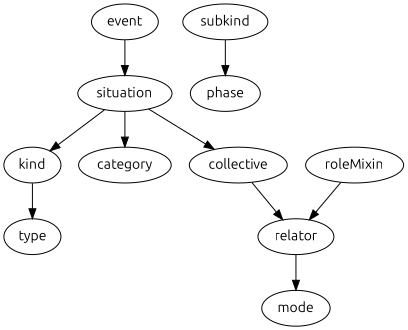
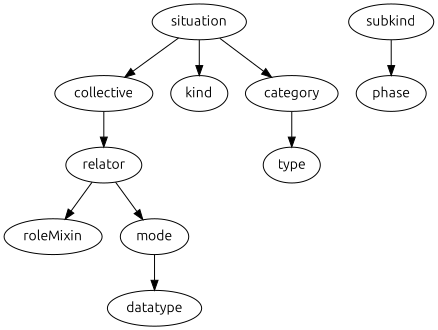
(125, 22) -> none
(32, 196) -> (292, 124)
(328, 197) -> (82, 197)
none -> (155, 308)
